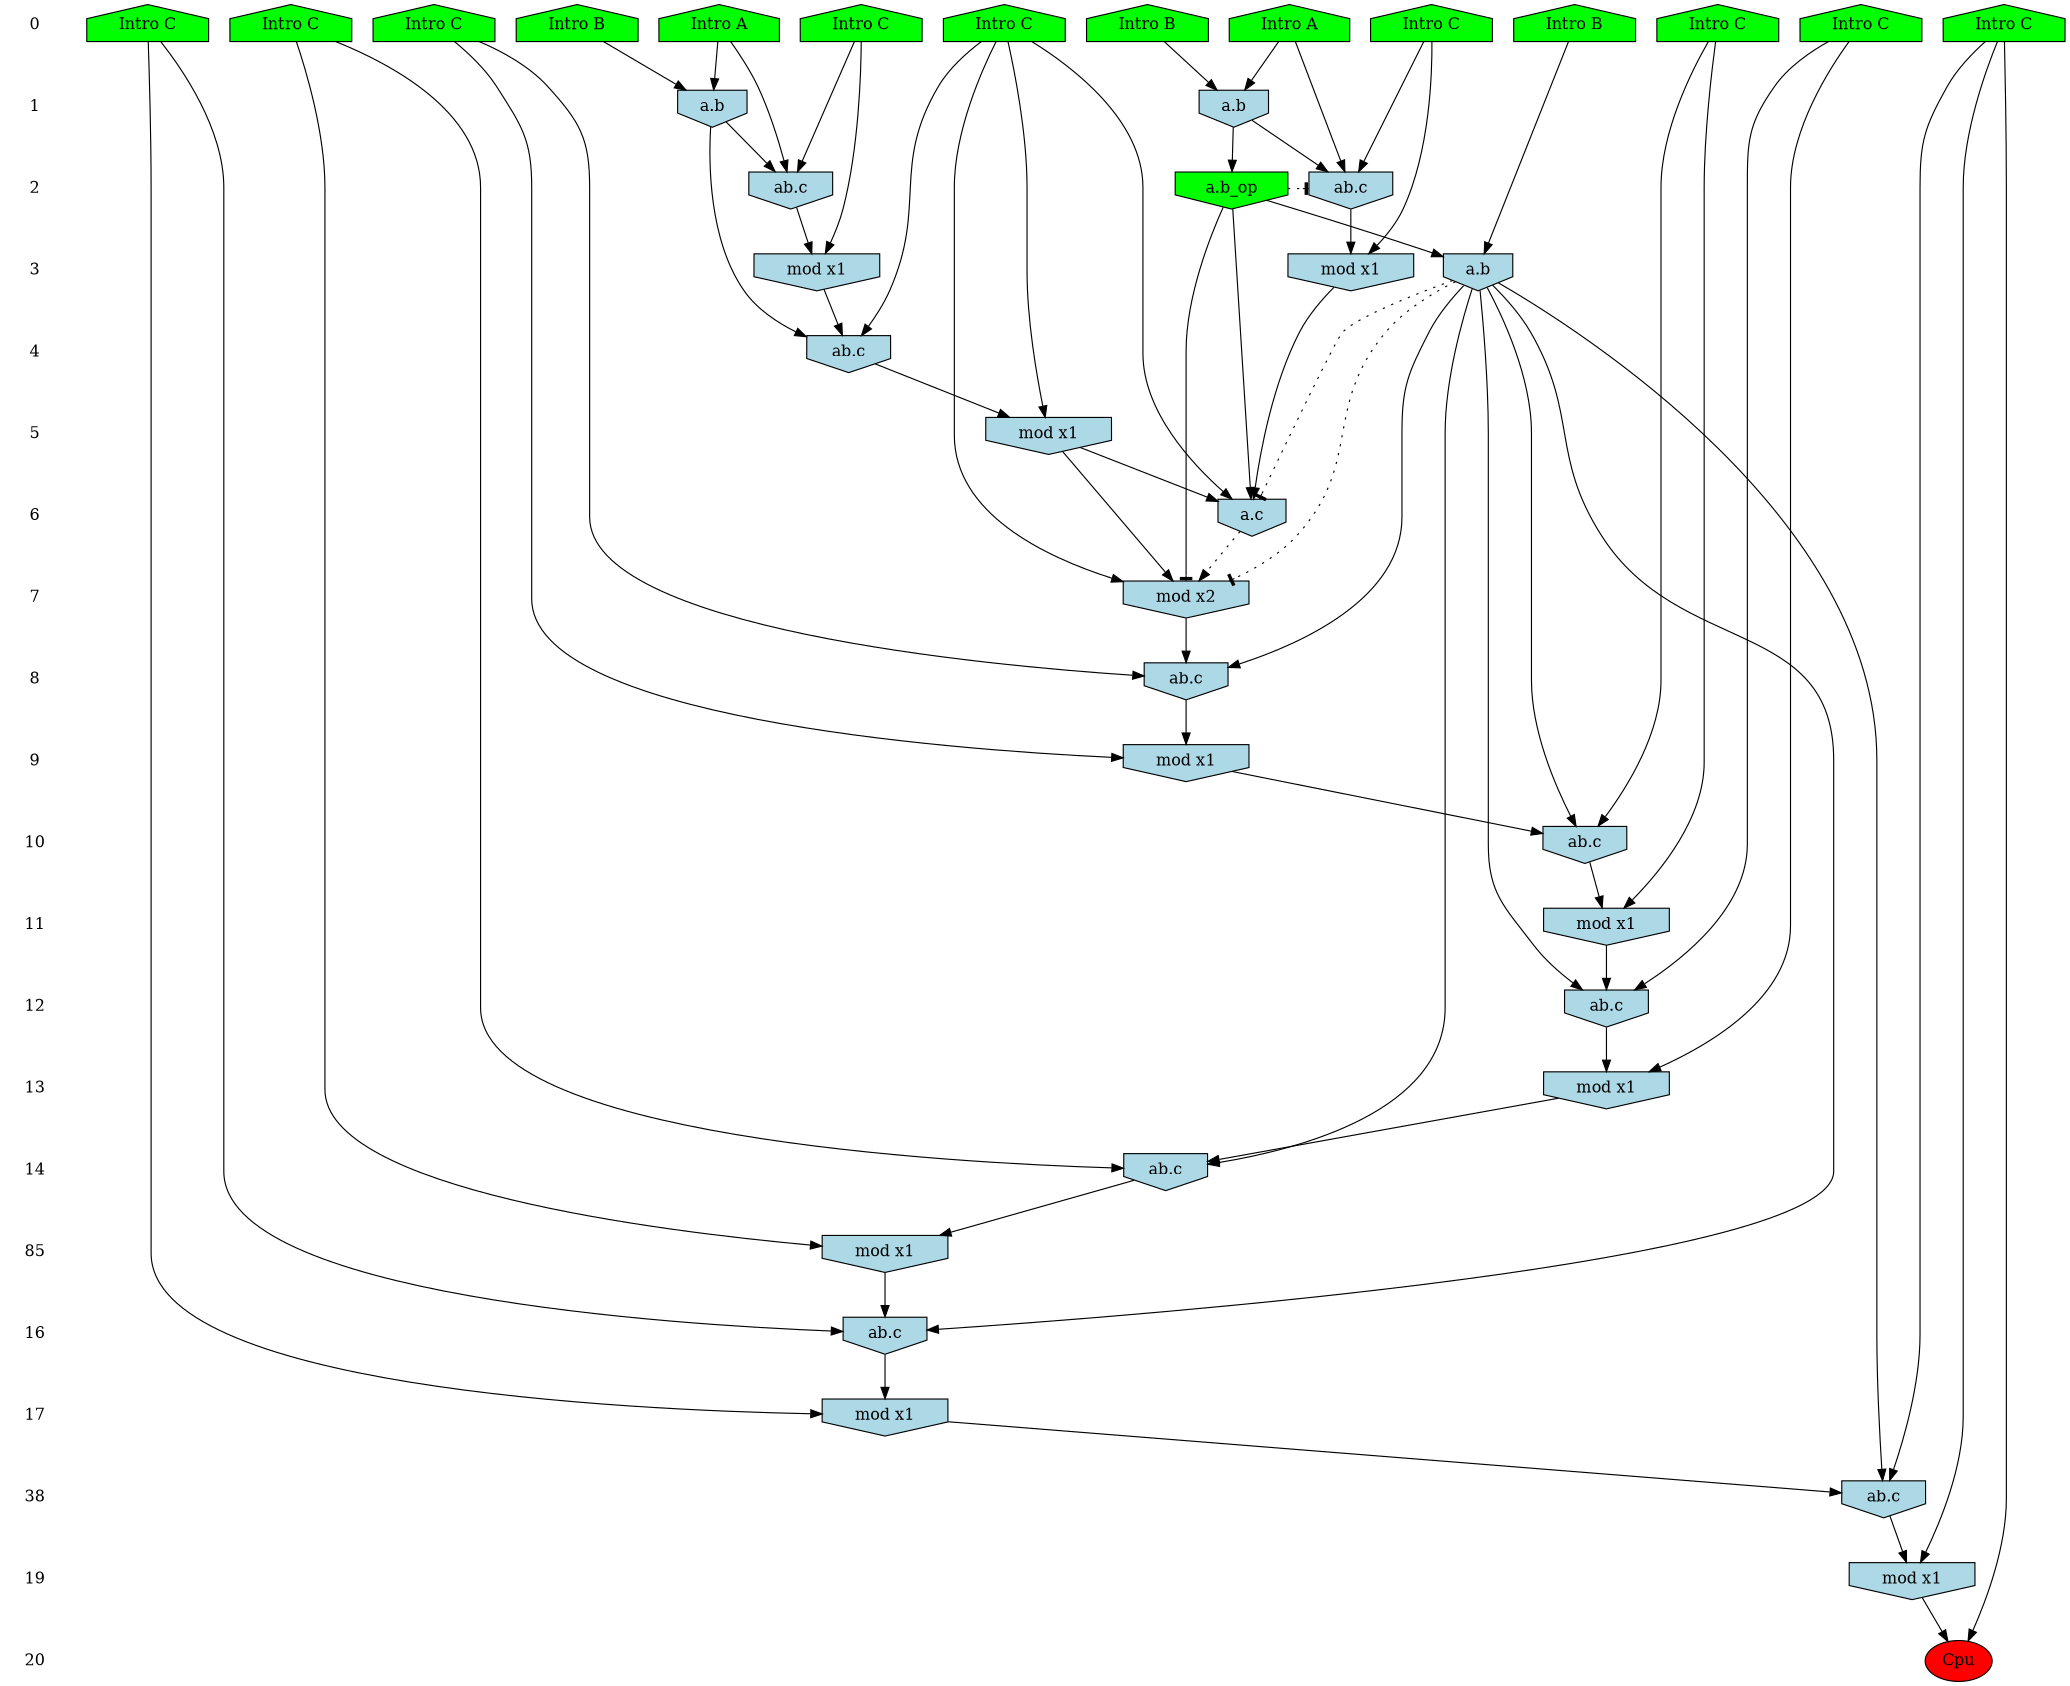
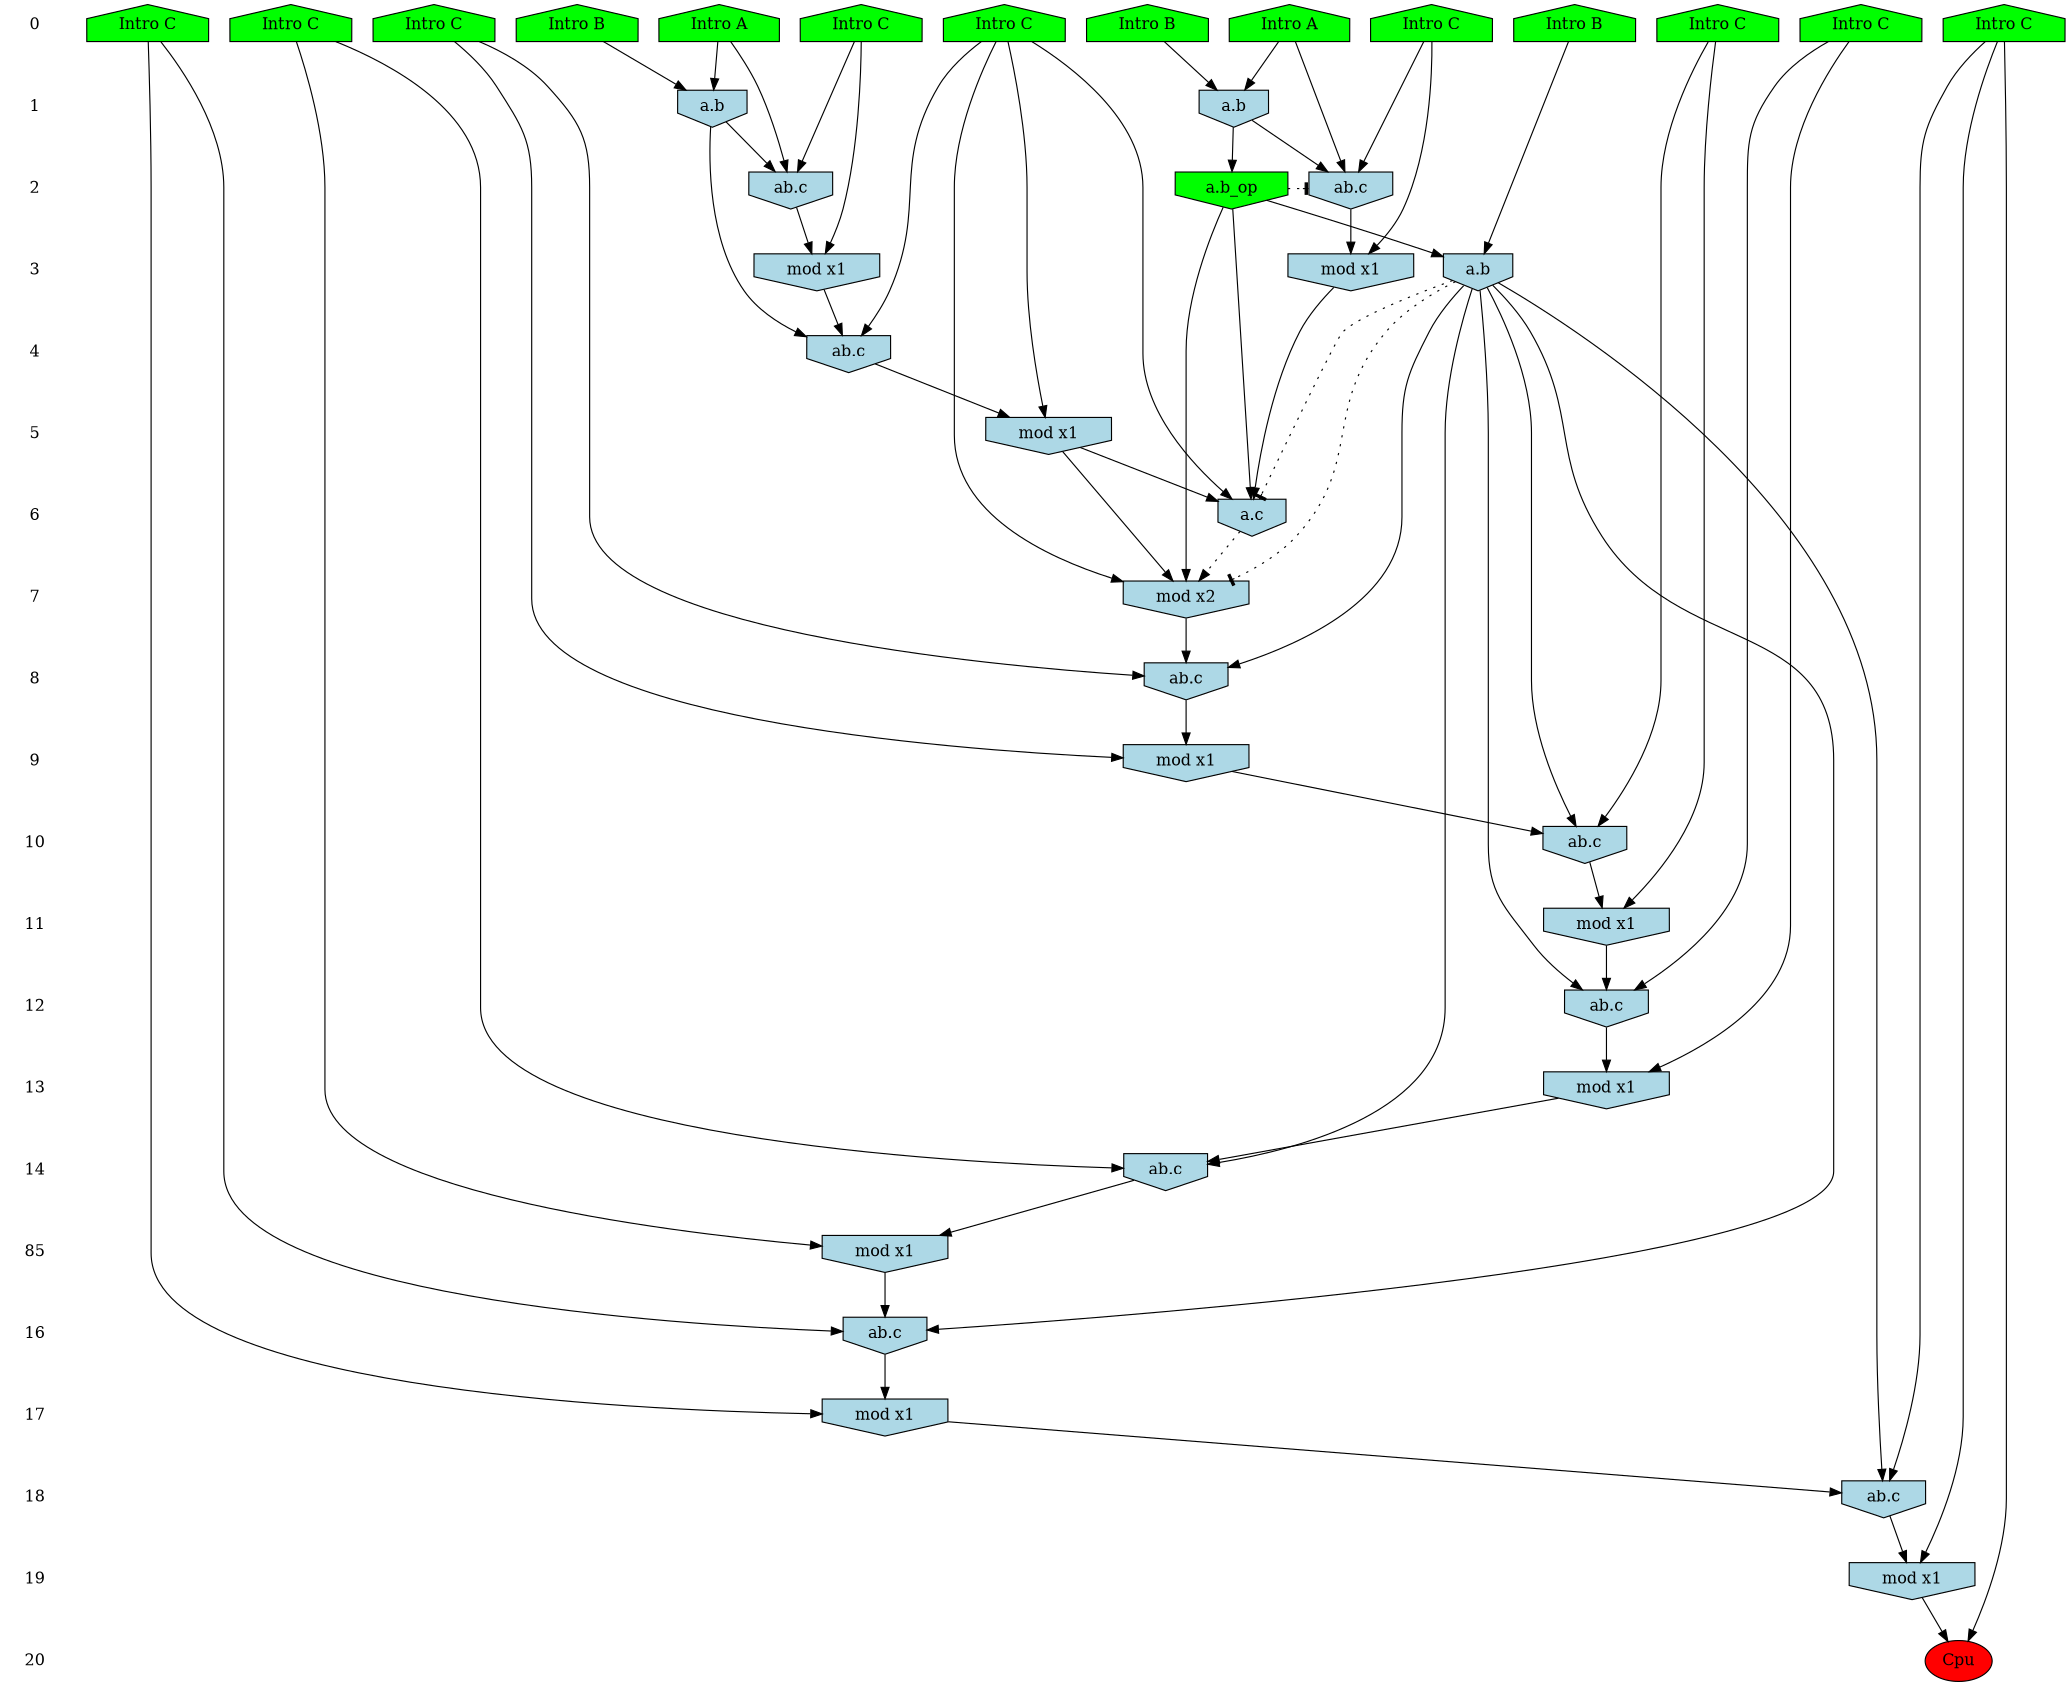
(1186, 388) -> (1186, 385)
(35, 1497) -> (35, 1497)
